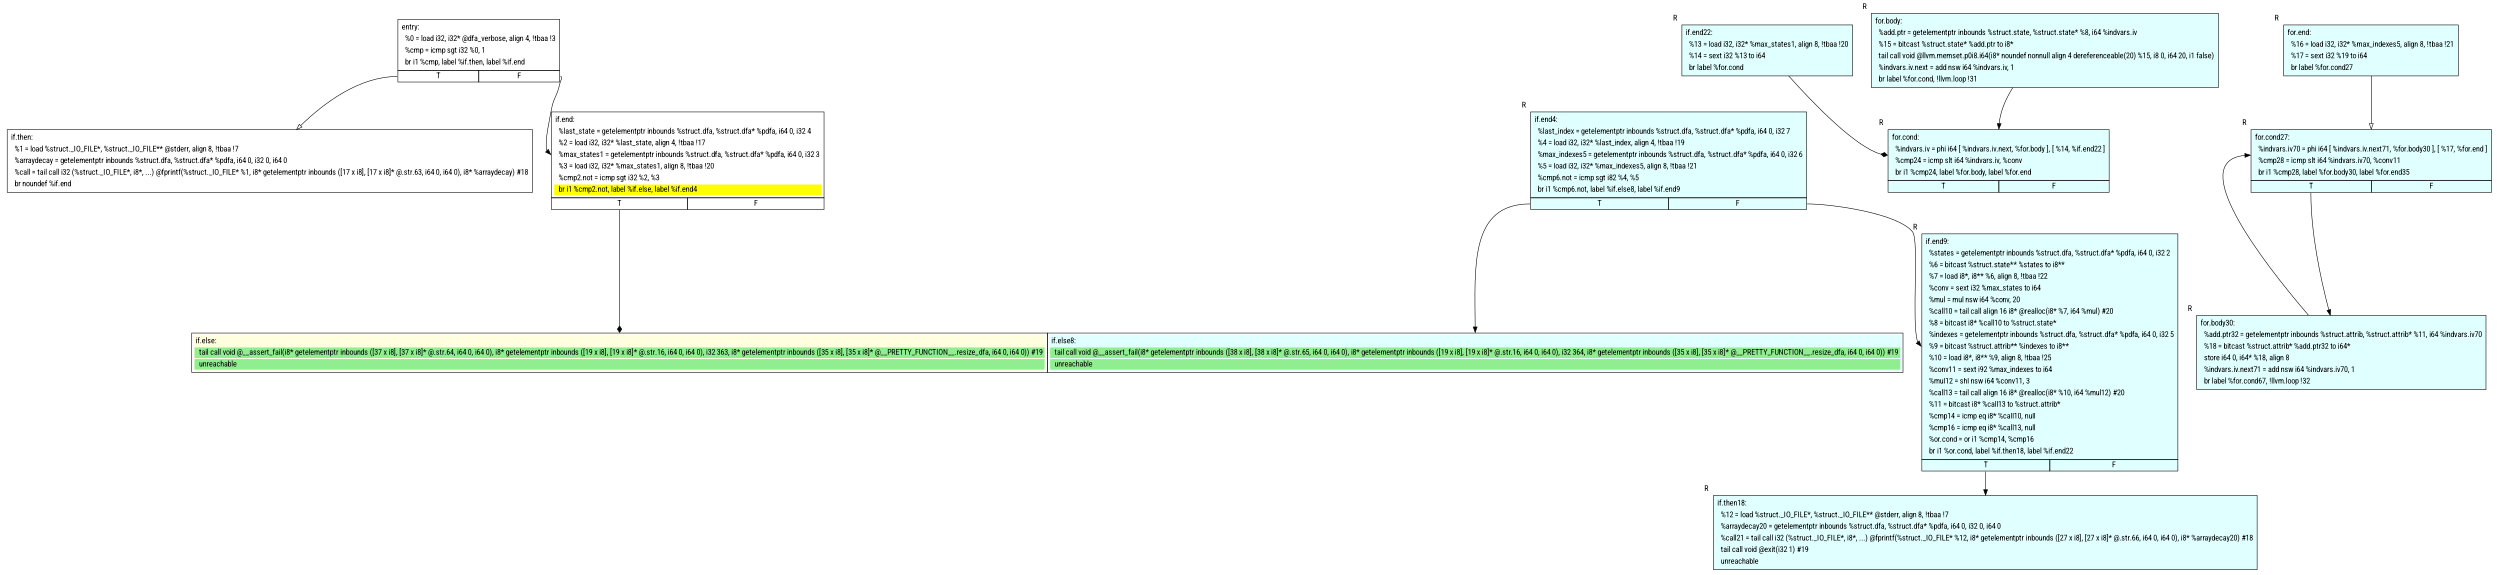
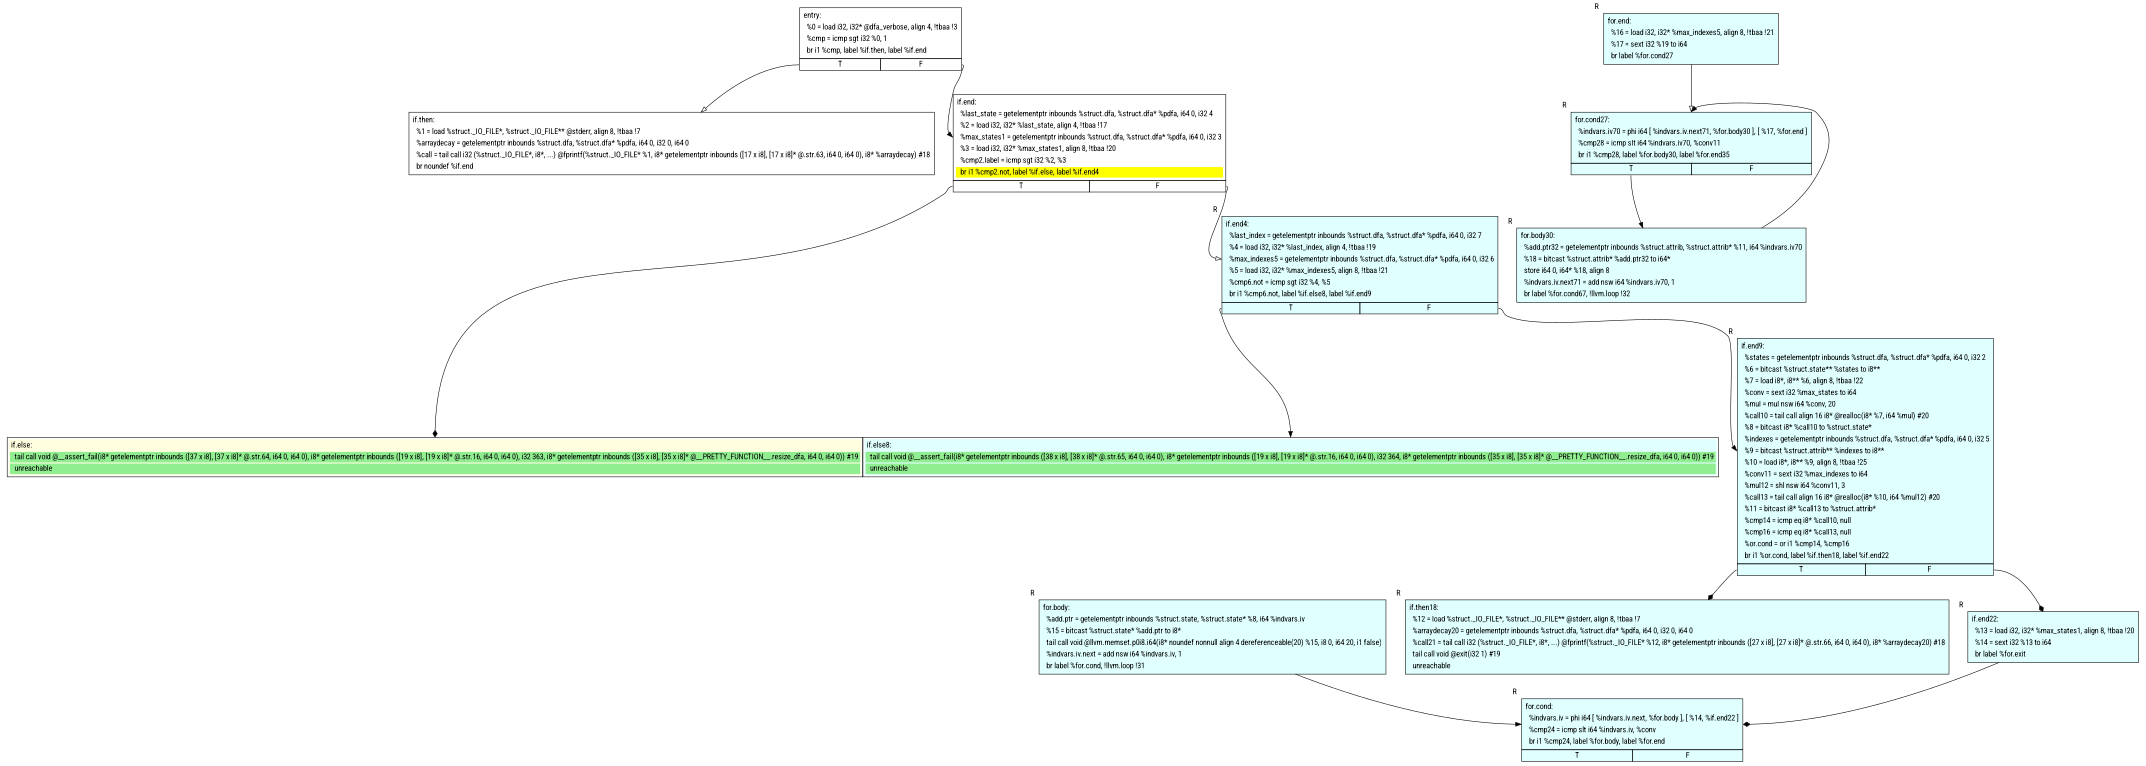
(1715, 68) -> (1999, 654)
(608, 178) -> (1012, 160)
(1587, 178) -> (1278, 282)
none -> (1217, 223)
(1989, 370) -> (1805, 474)
(1986, 481) -> (1724, 582)
none -> (2021, 582)
